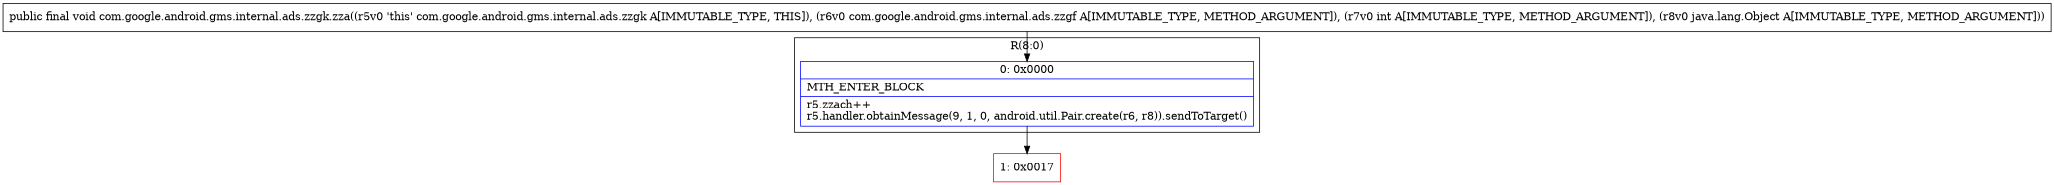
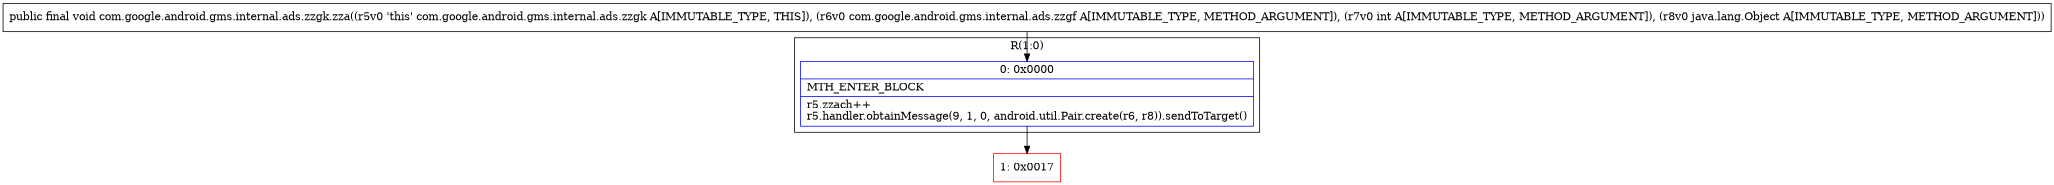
(1027, 47) -> (1027, 47)
